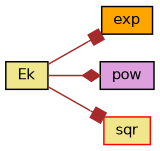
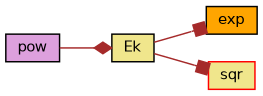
(65, 76) -> (77, 48)
